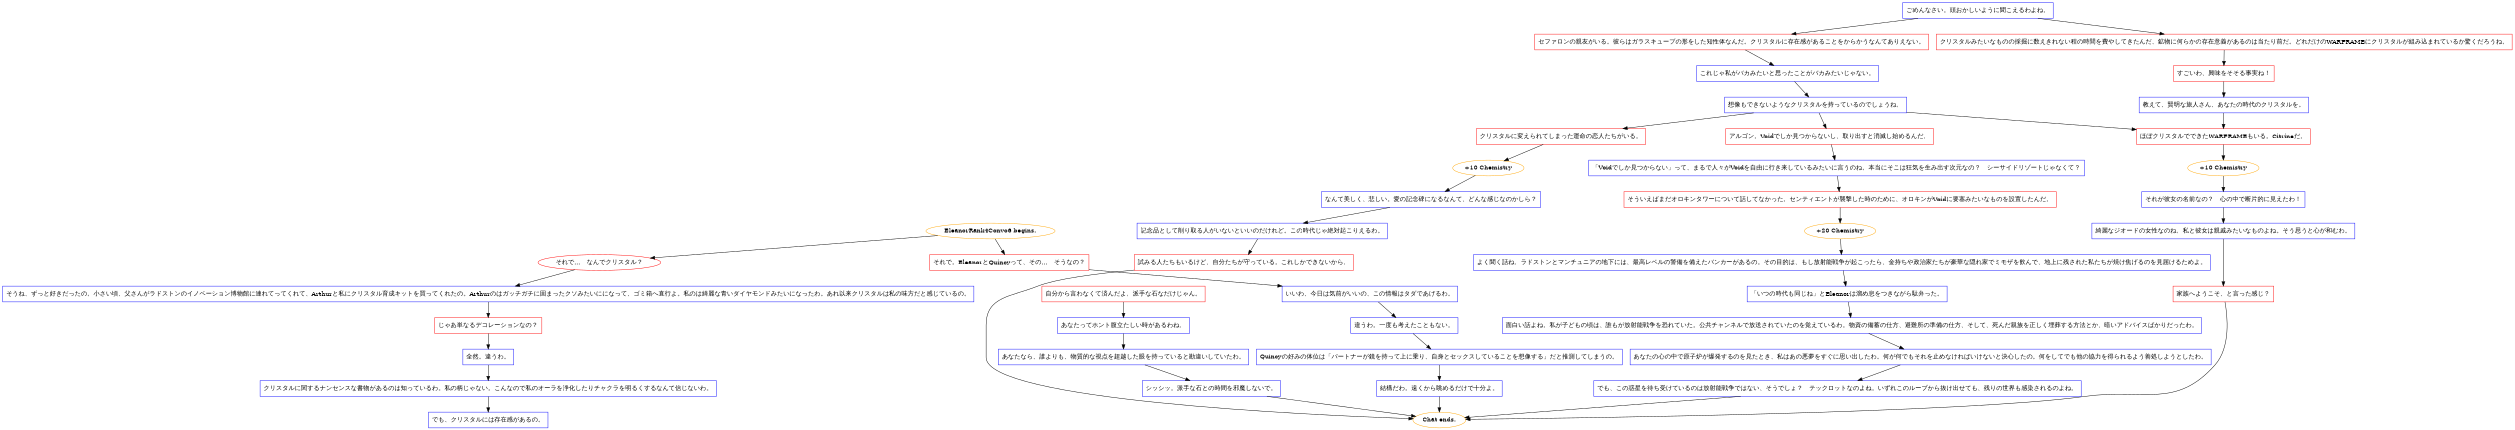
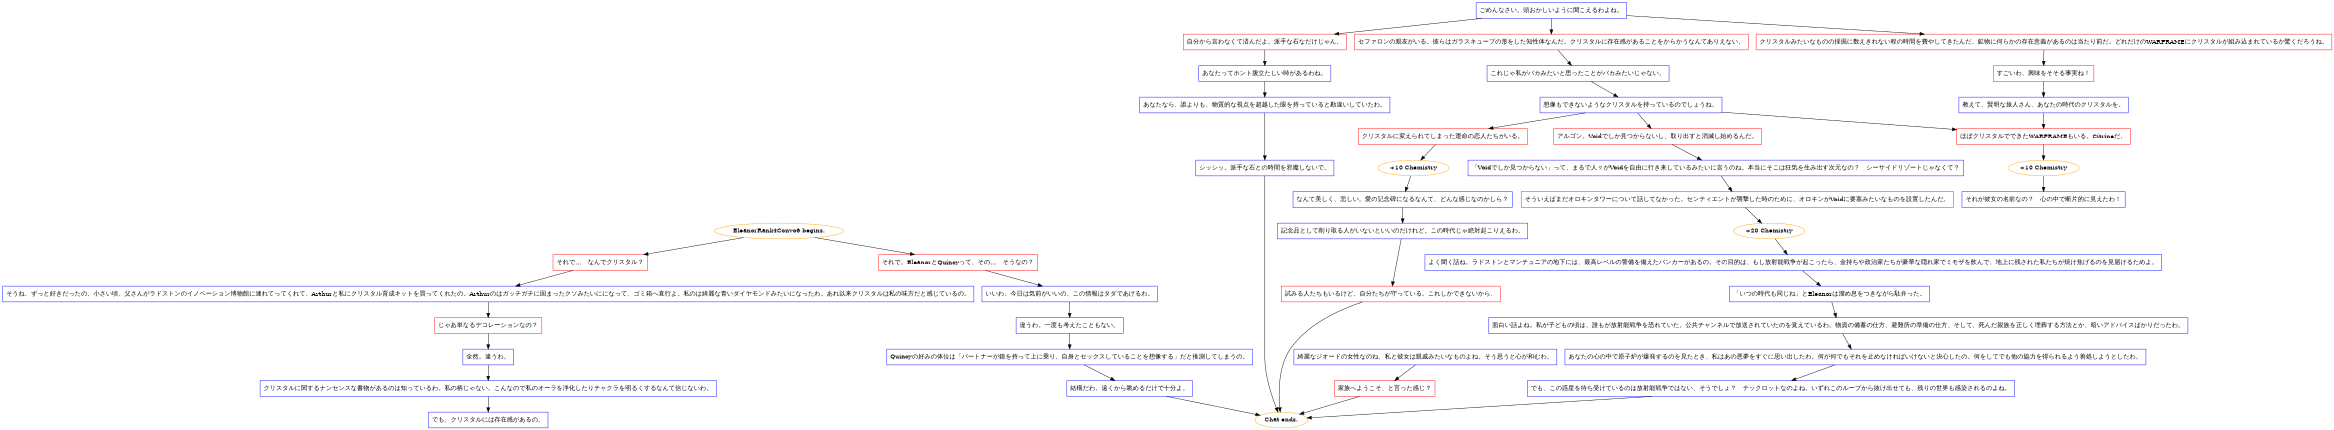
none -> (1410, 26)
(2223, 213) -> none
(599, 262) -> (600, 262)
